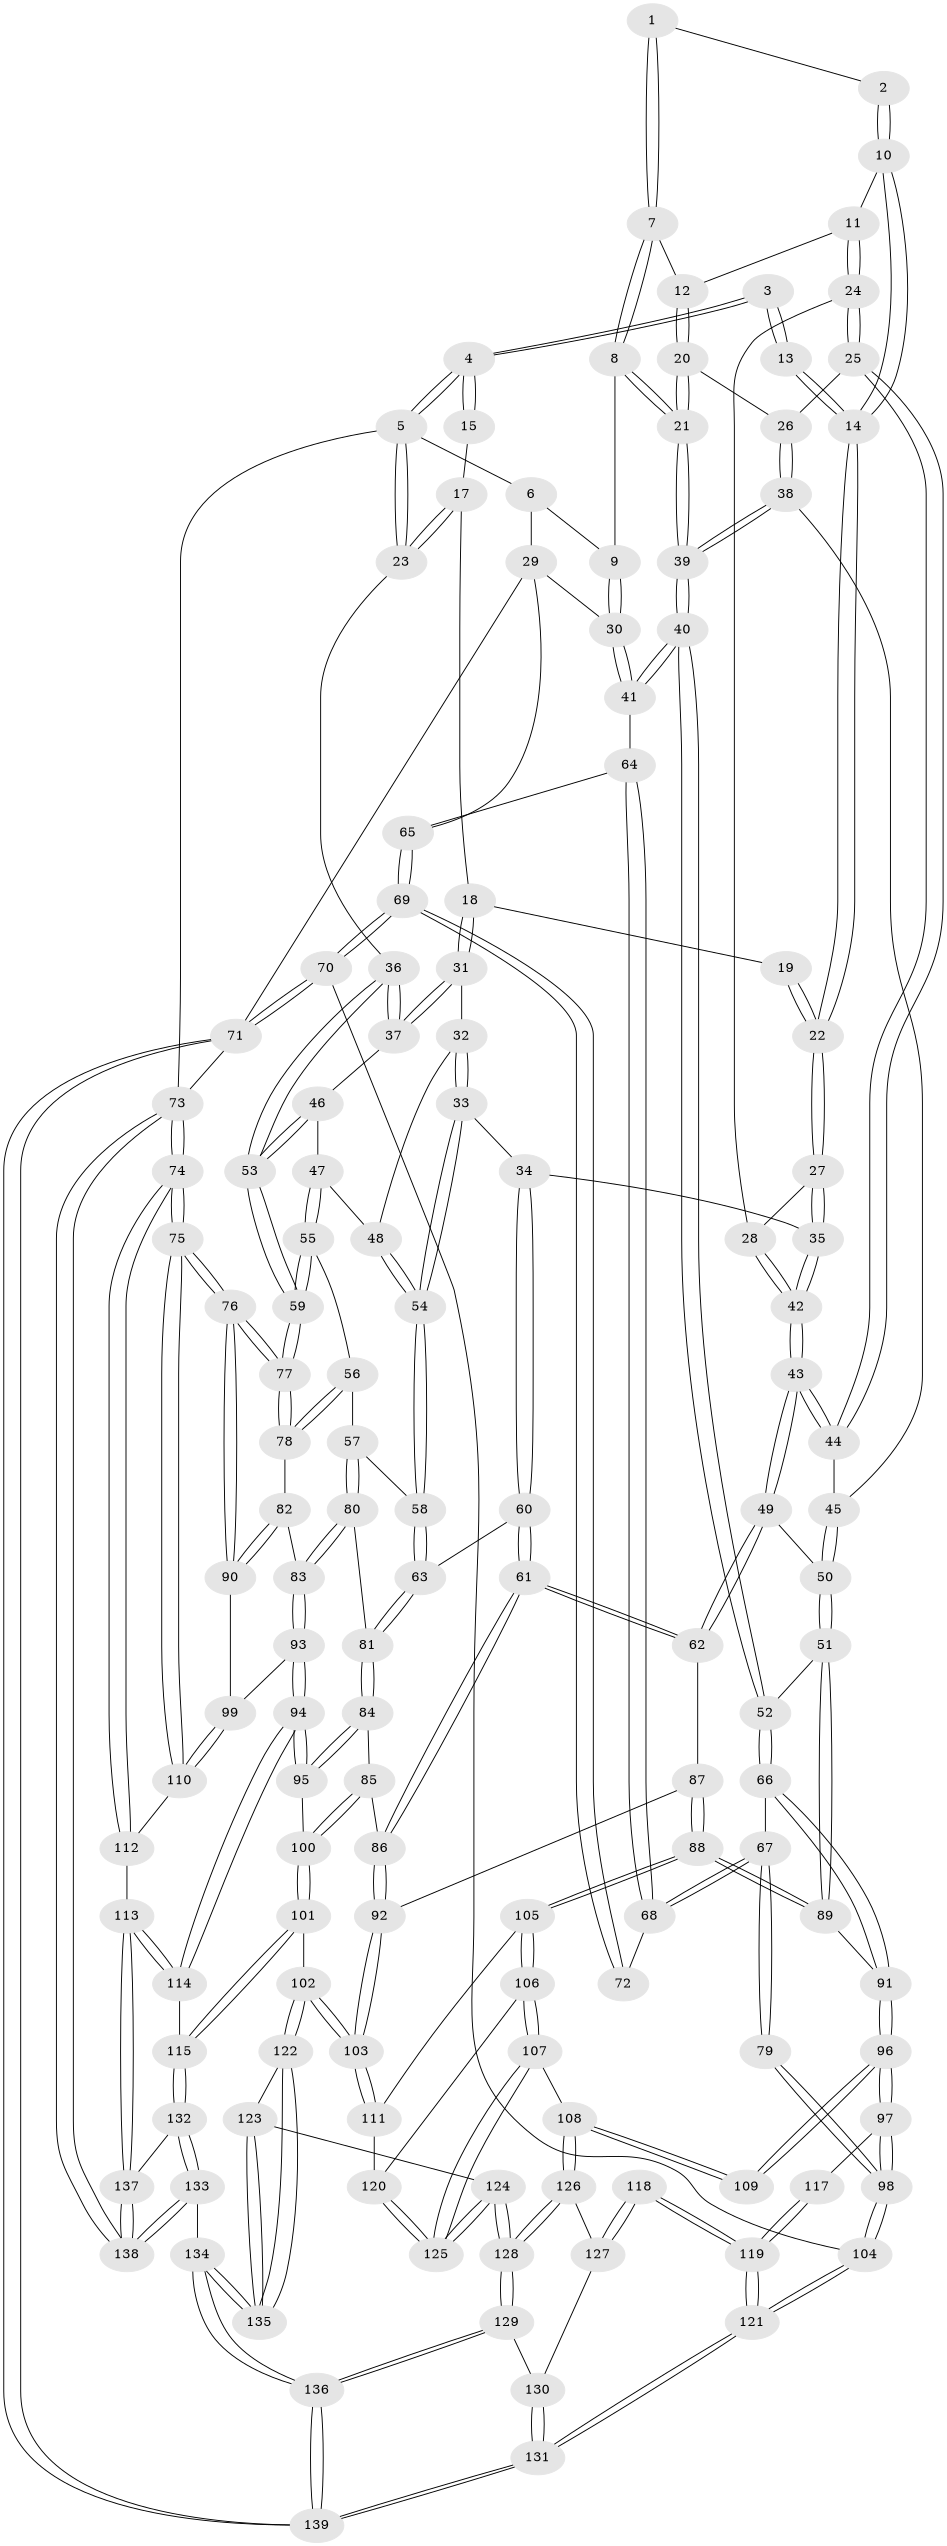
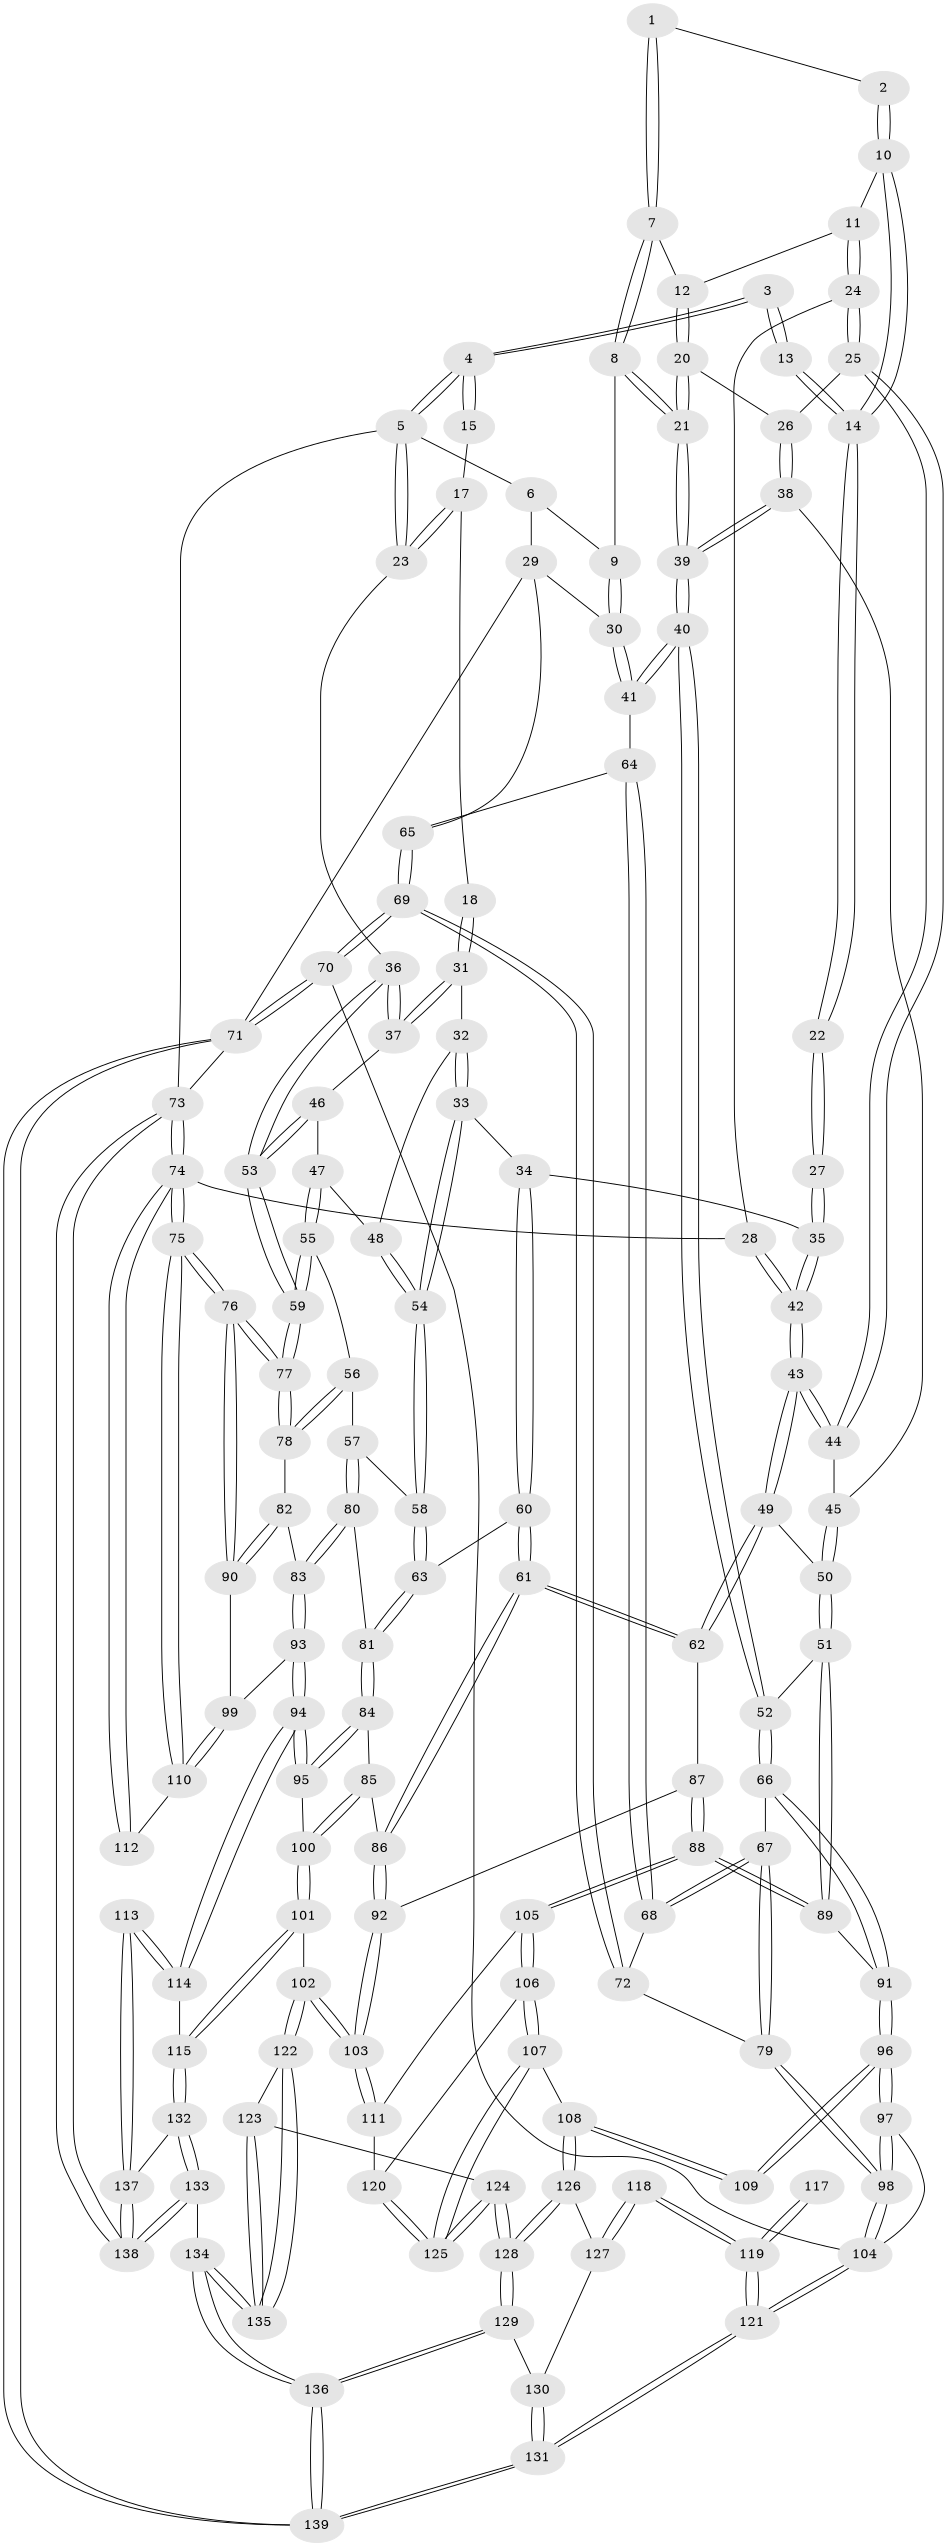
(786, 968) -> none
(784, 1205) -> (459, 1227)
(127, 1883) -> none
none -> (694, 2018)
(846, 2158) -> (924, 2193)
